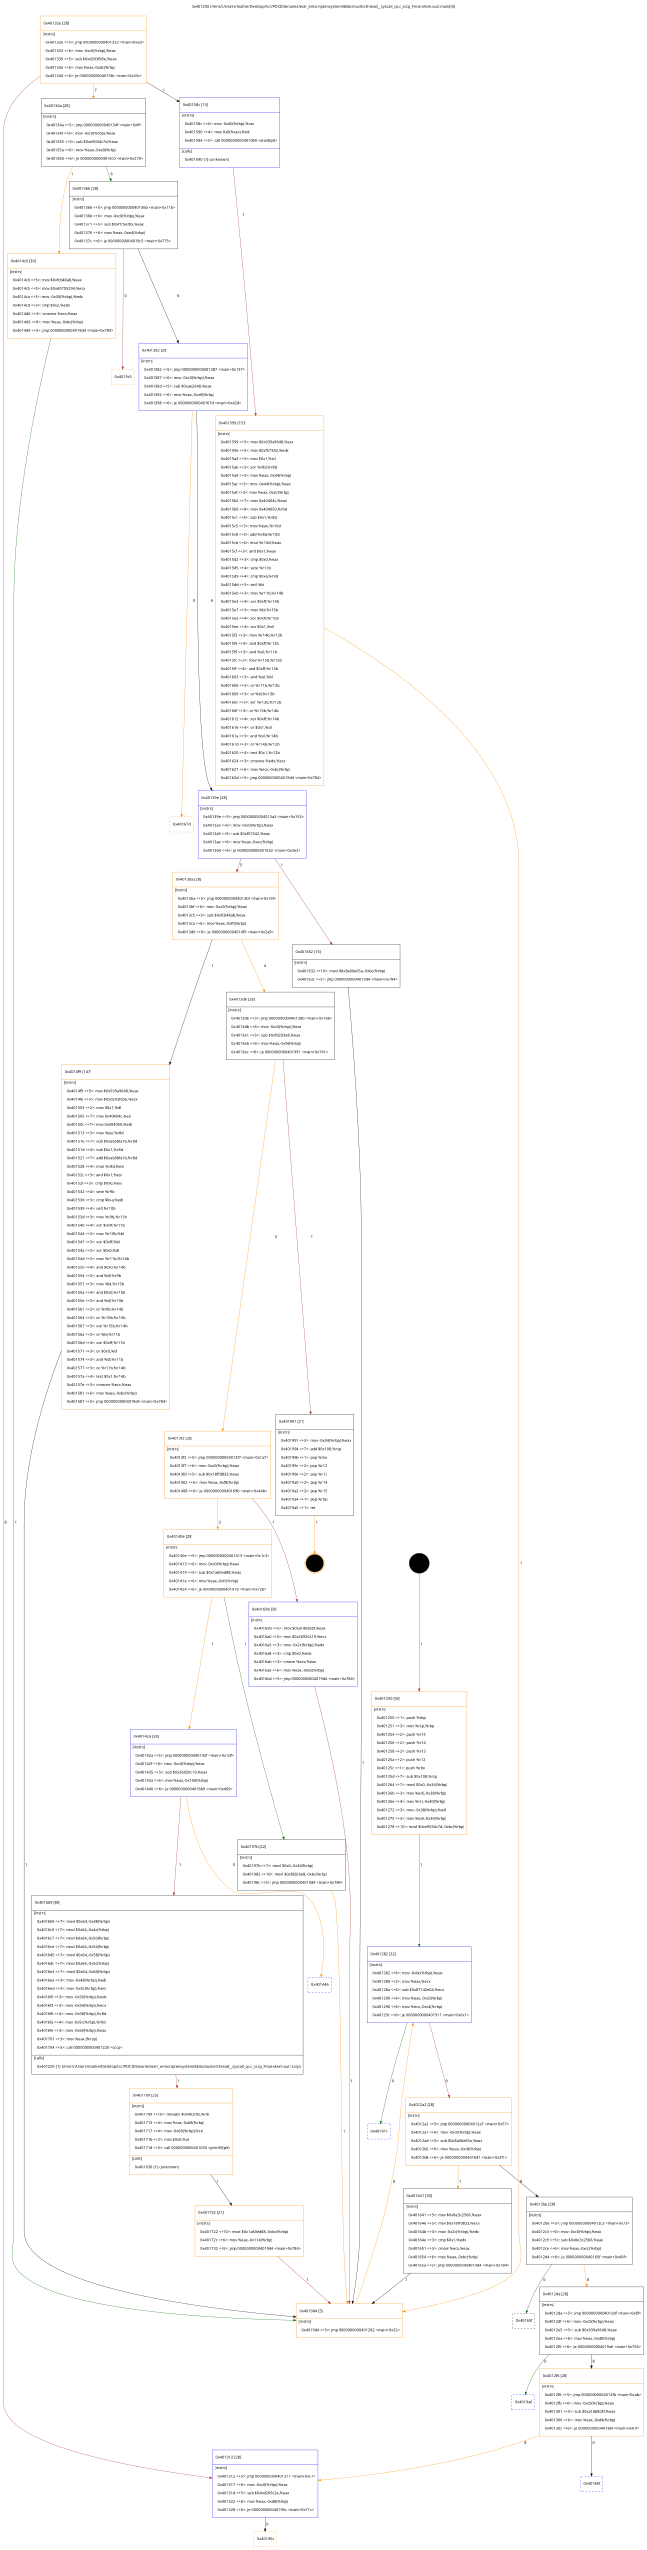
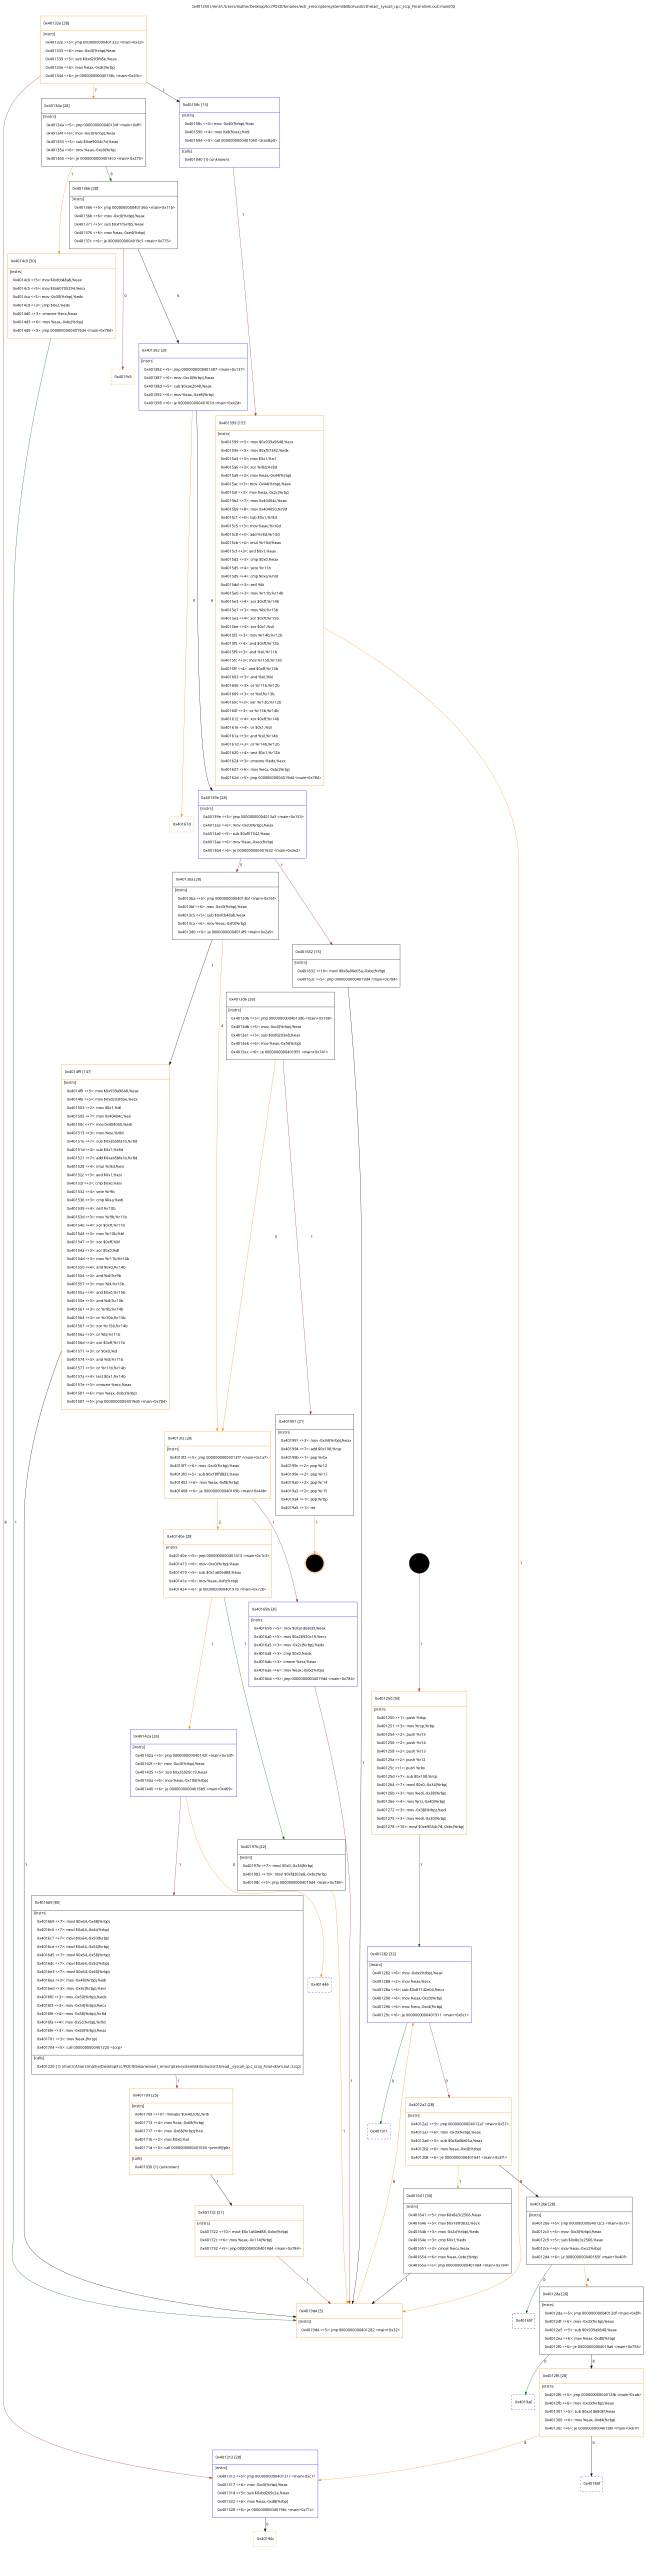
(226, 906) -> (226, 906)
(252, 965) -> (217, 1184)
